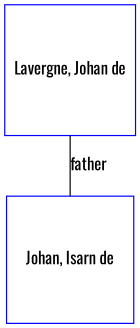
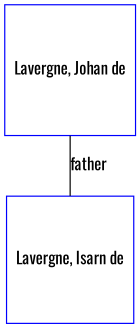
(70, 260) -> (70, 260)
